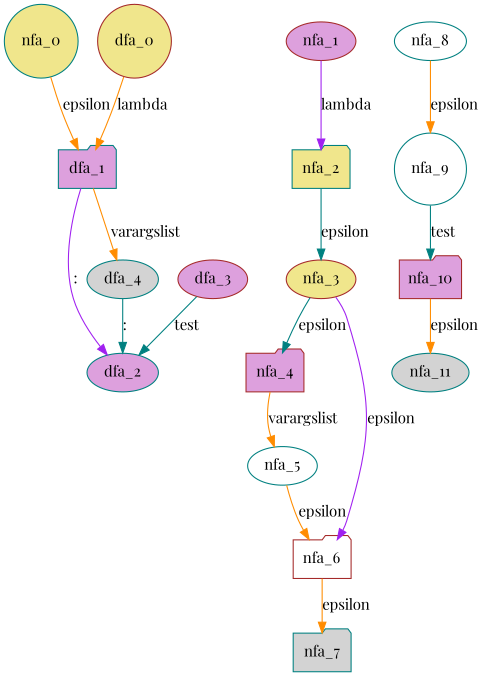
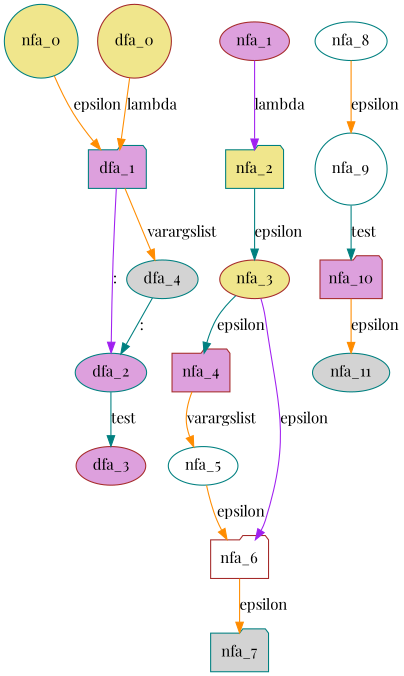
(172, 322) -> (111, 414)
